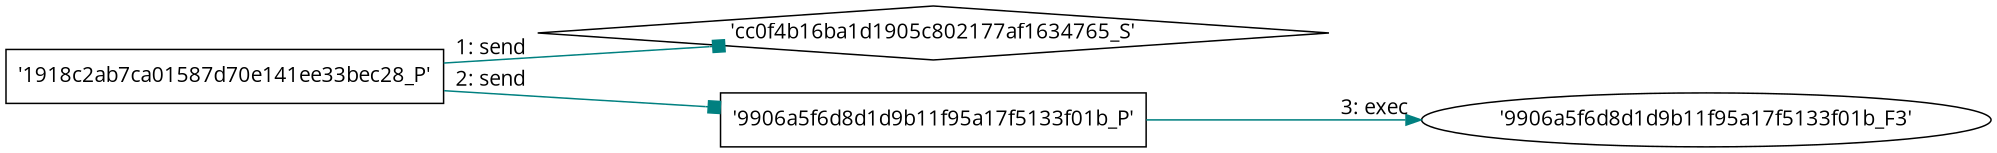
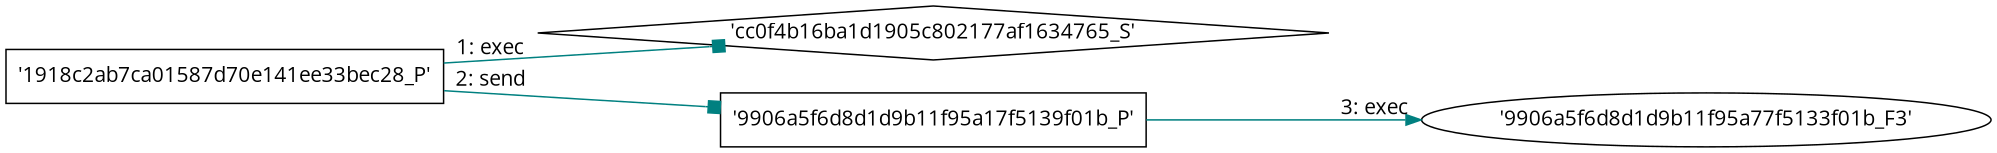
(491, 49) -> (491, 49)
(933, 120) -> (933, 120)
(1706, 120) -> (1706, 120)
